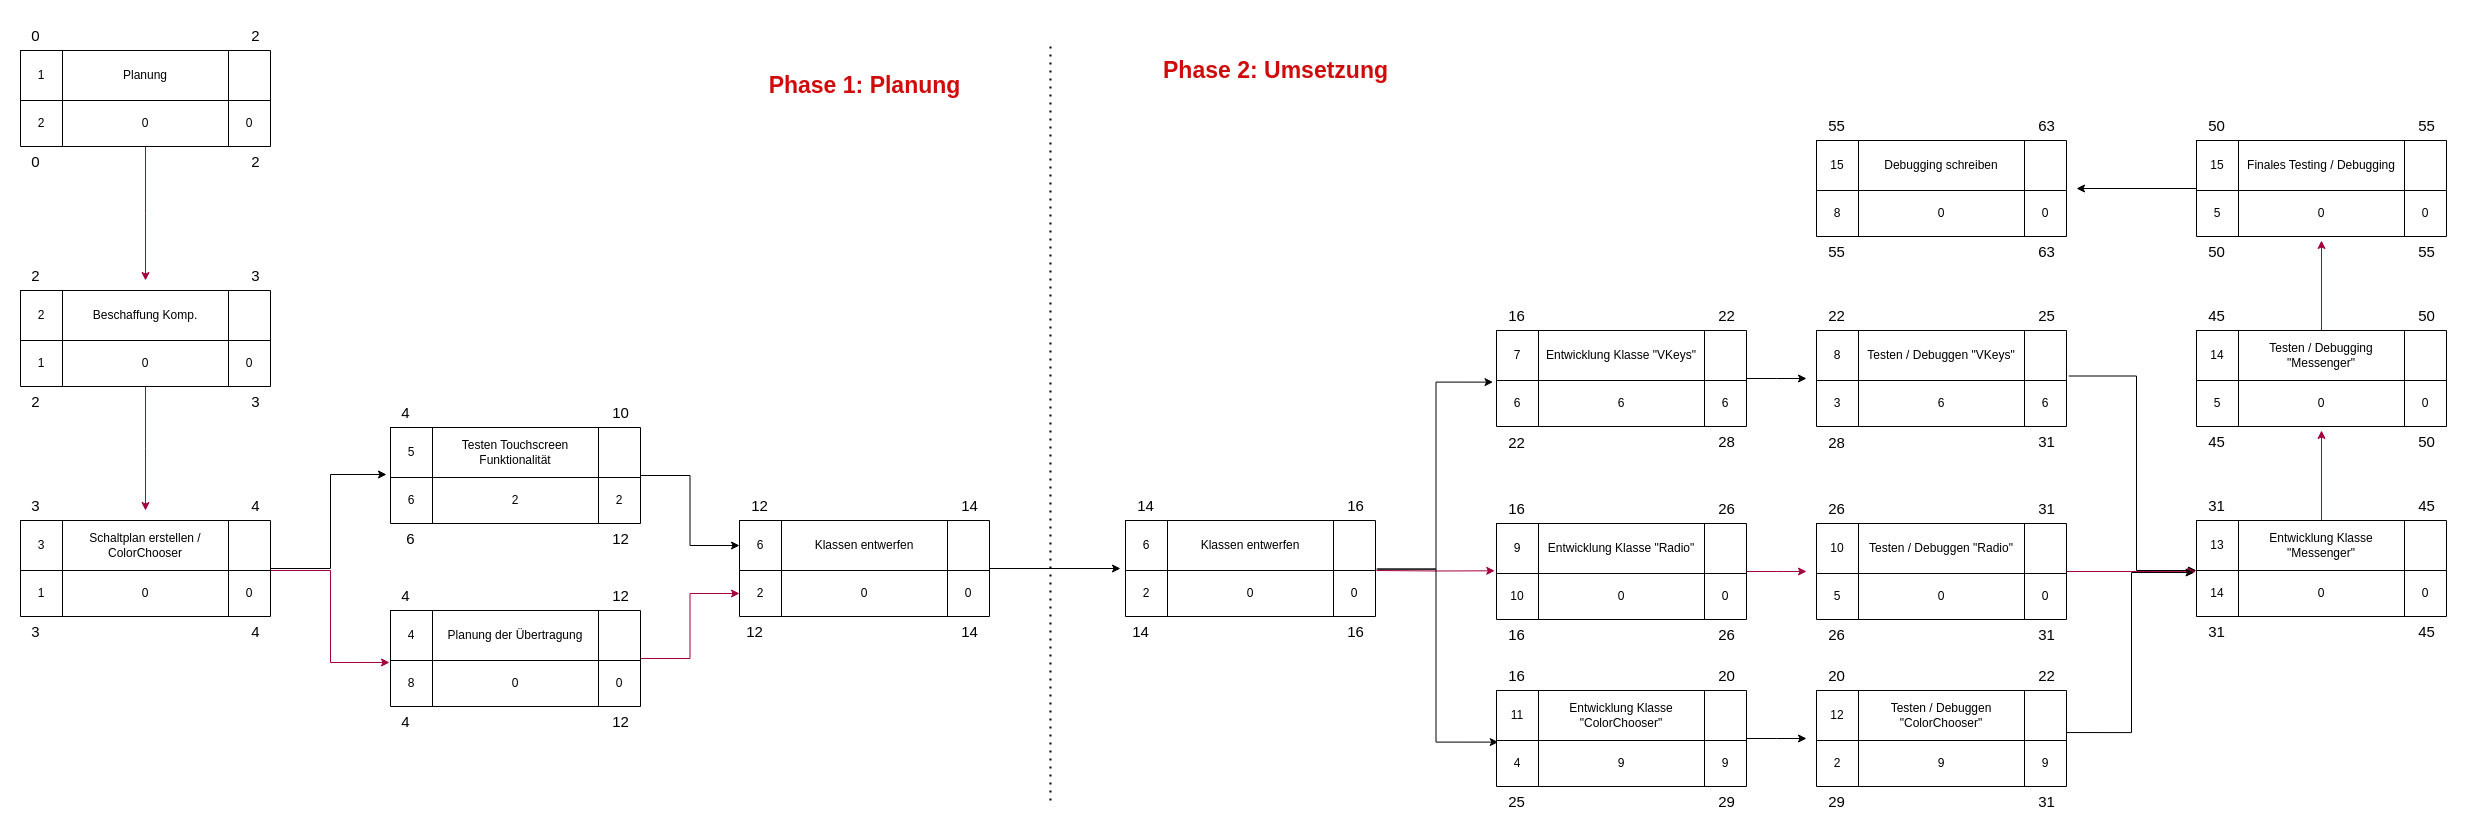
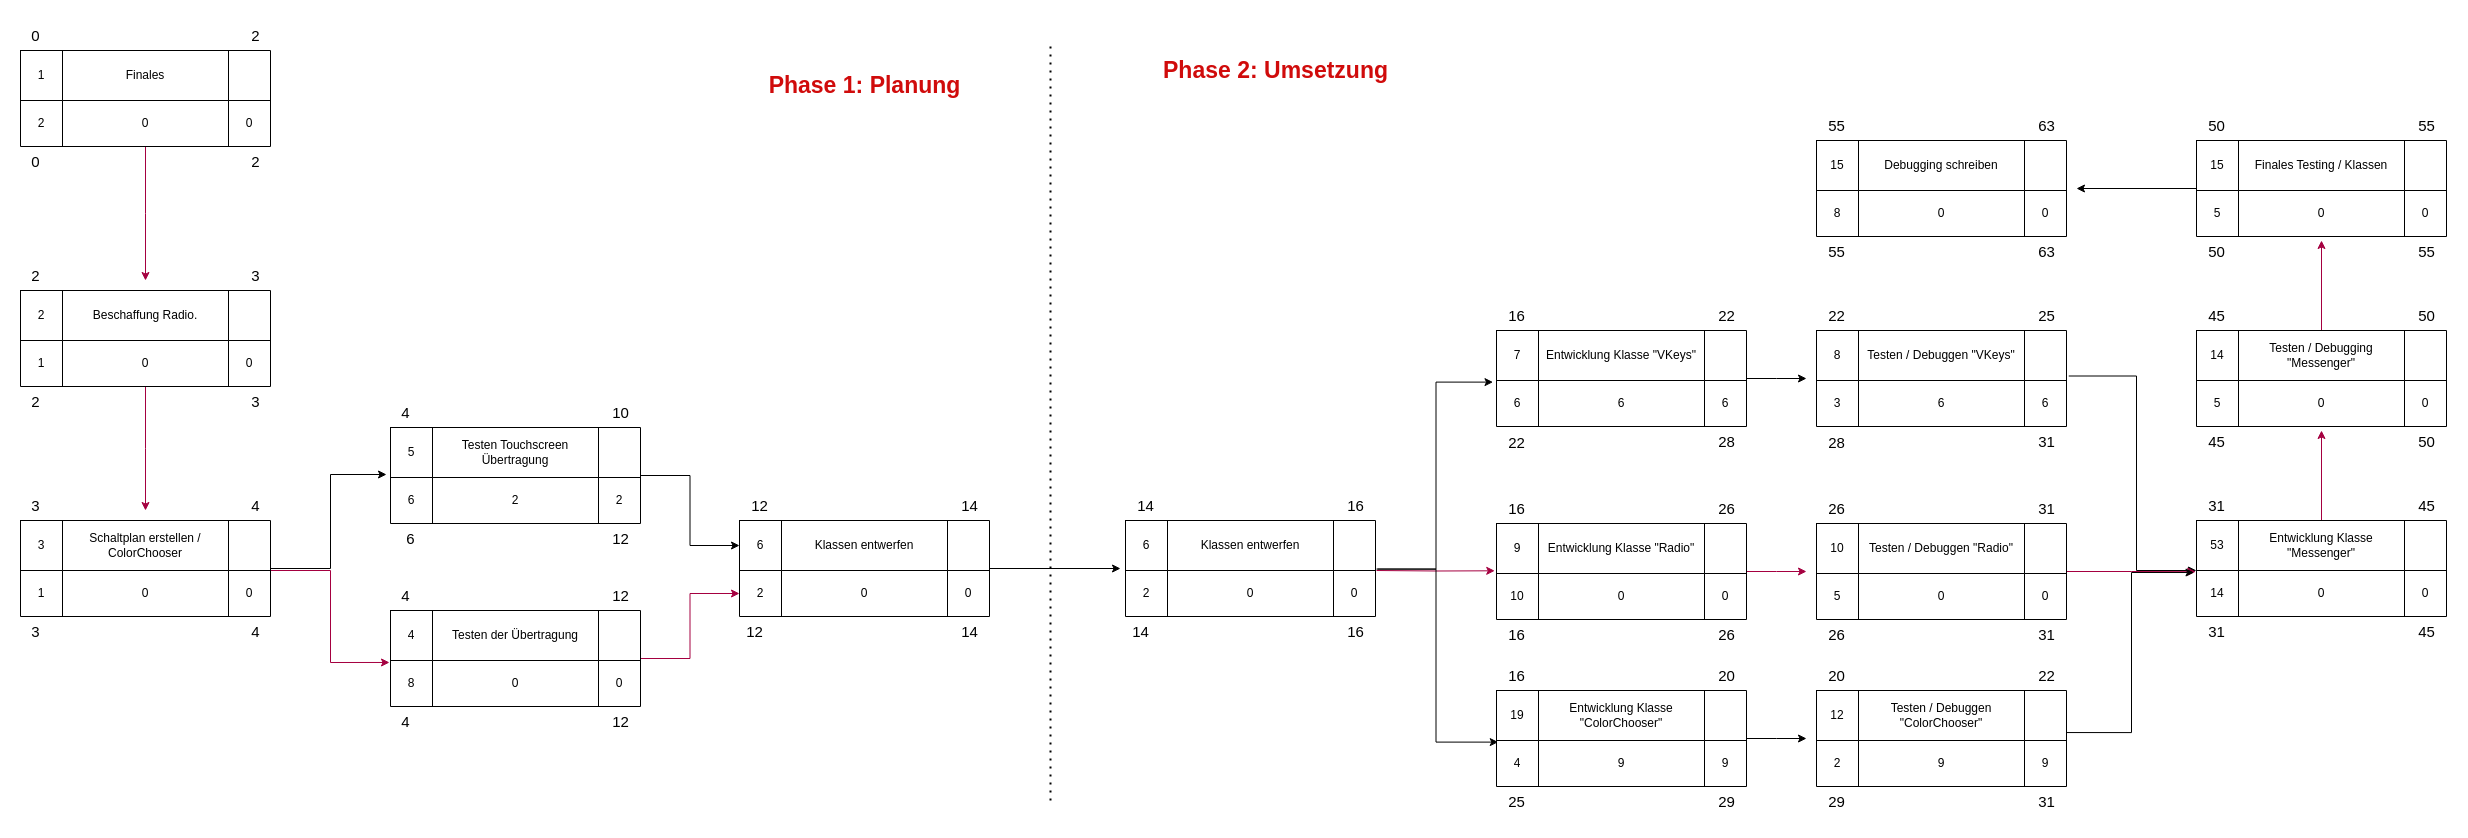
(146, 76) -> (146, 76)
(2322, 166) -> (2322, 166)
(146, 316) -> (146, 316)
(516, 453) -> (516, 453)
(2218, 546) -> (2218, 546)
(516, 636) -> (516, 636)
(1518, 716) -> (1518, 716)
